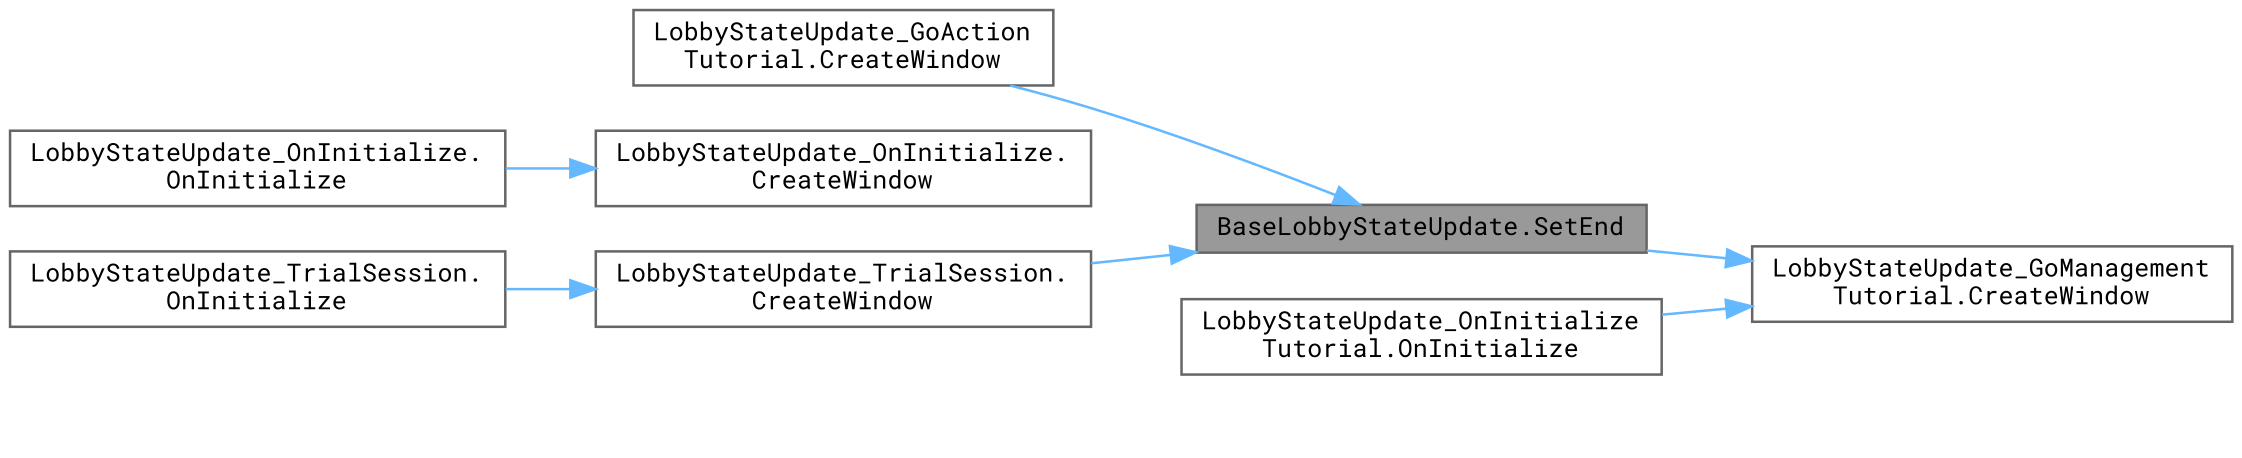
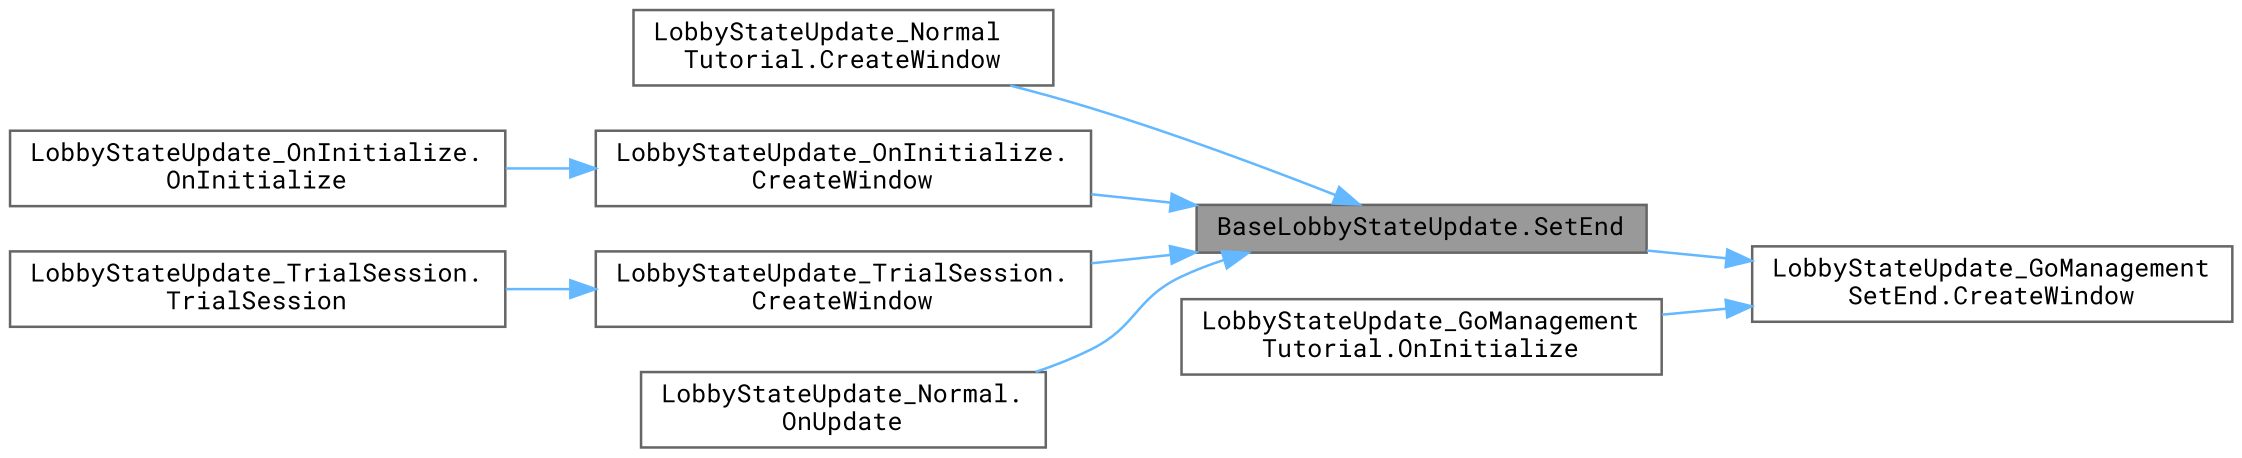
(843, 48) -> (843, 48)
none -> (1131, 198)
(1992, 284) -> (1992, 284)
(258, 289) -> (258, 289)
(1422, 337) -> (1422, 337)
none -> (843, 410)
